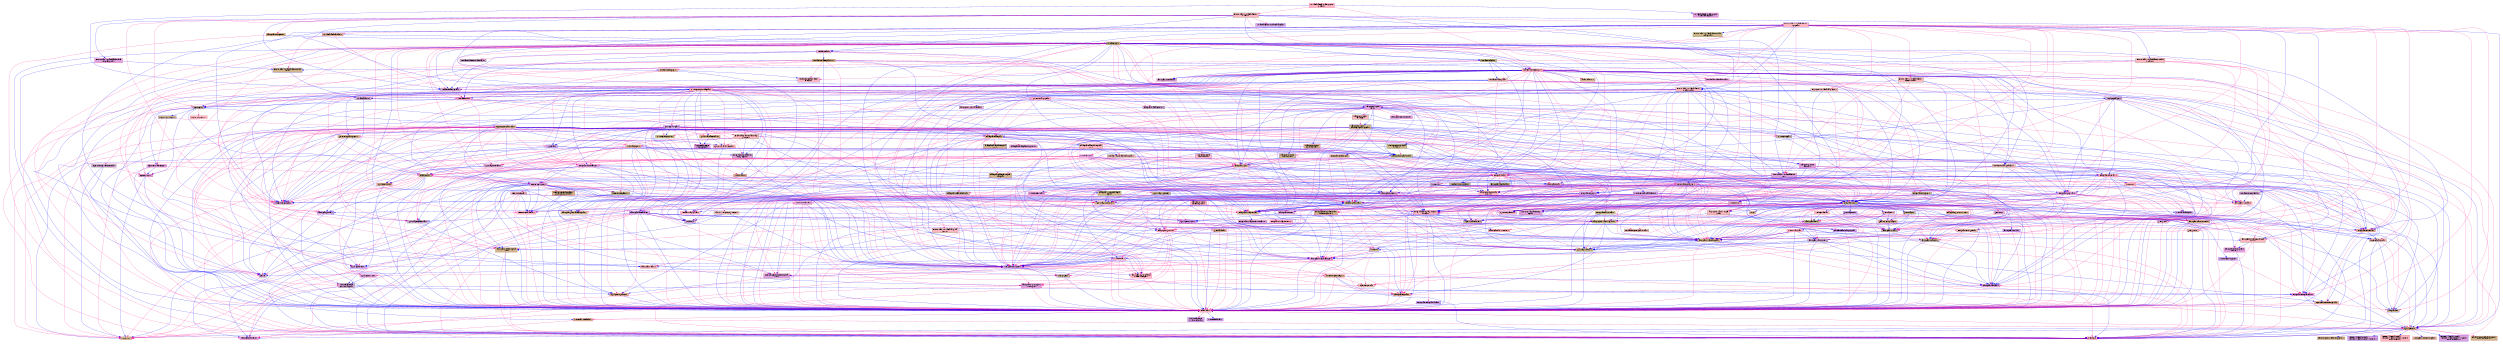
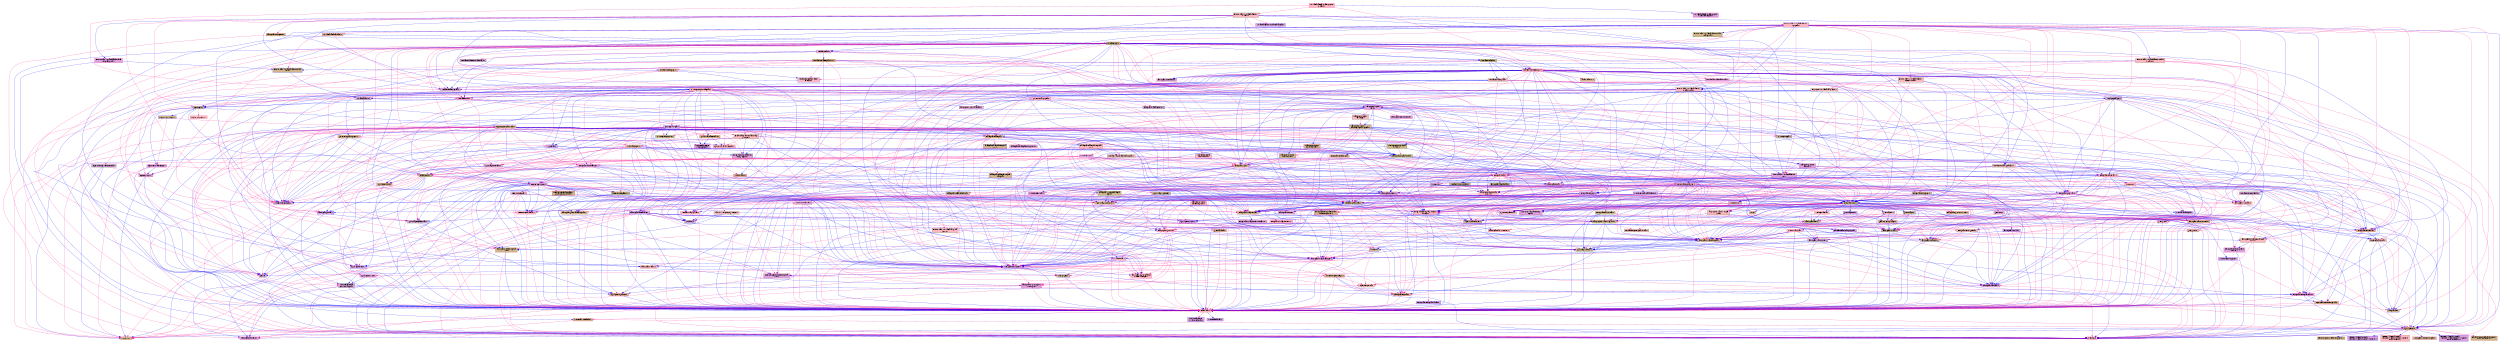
(506, 11) -> (506, 11)
